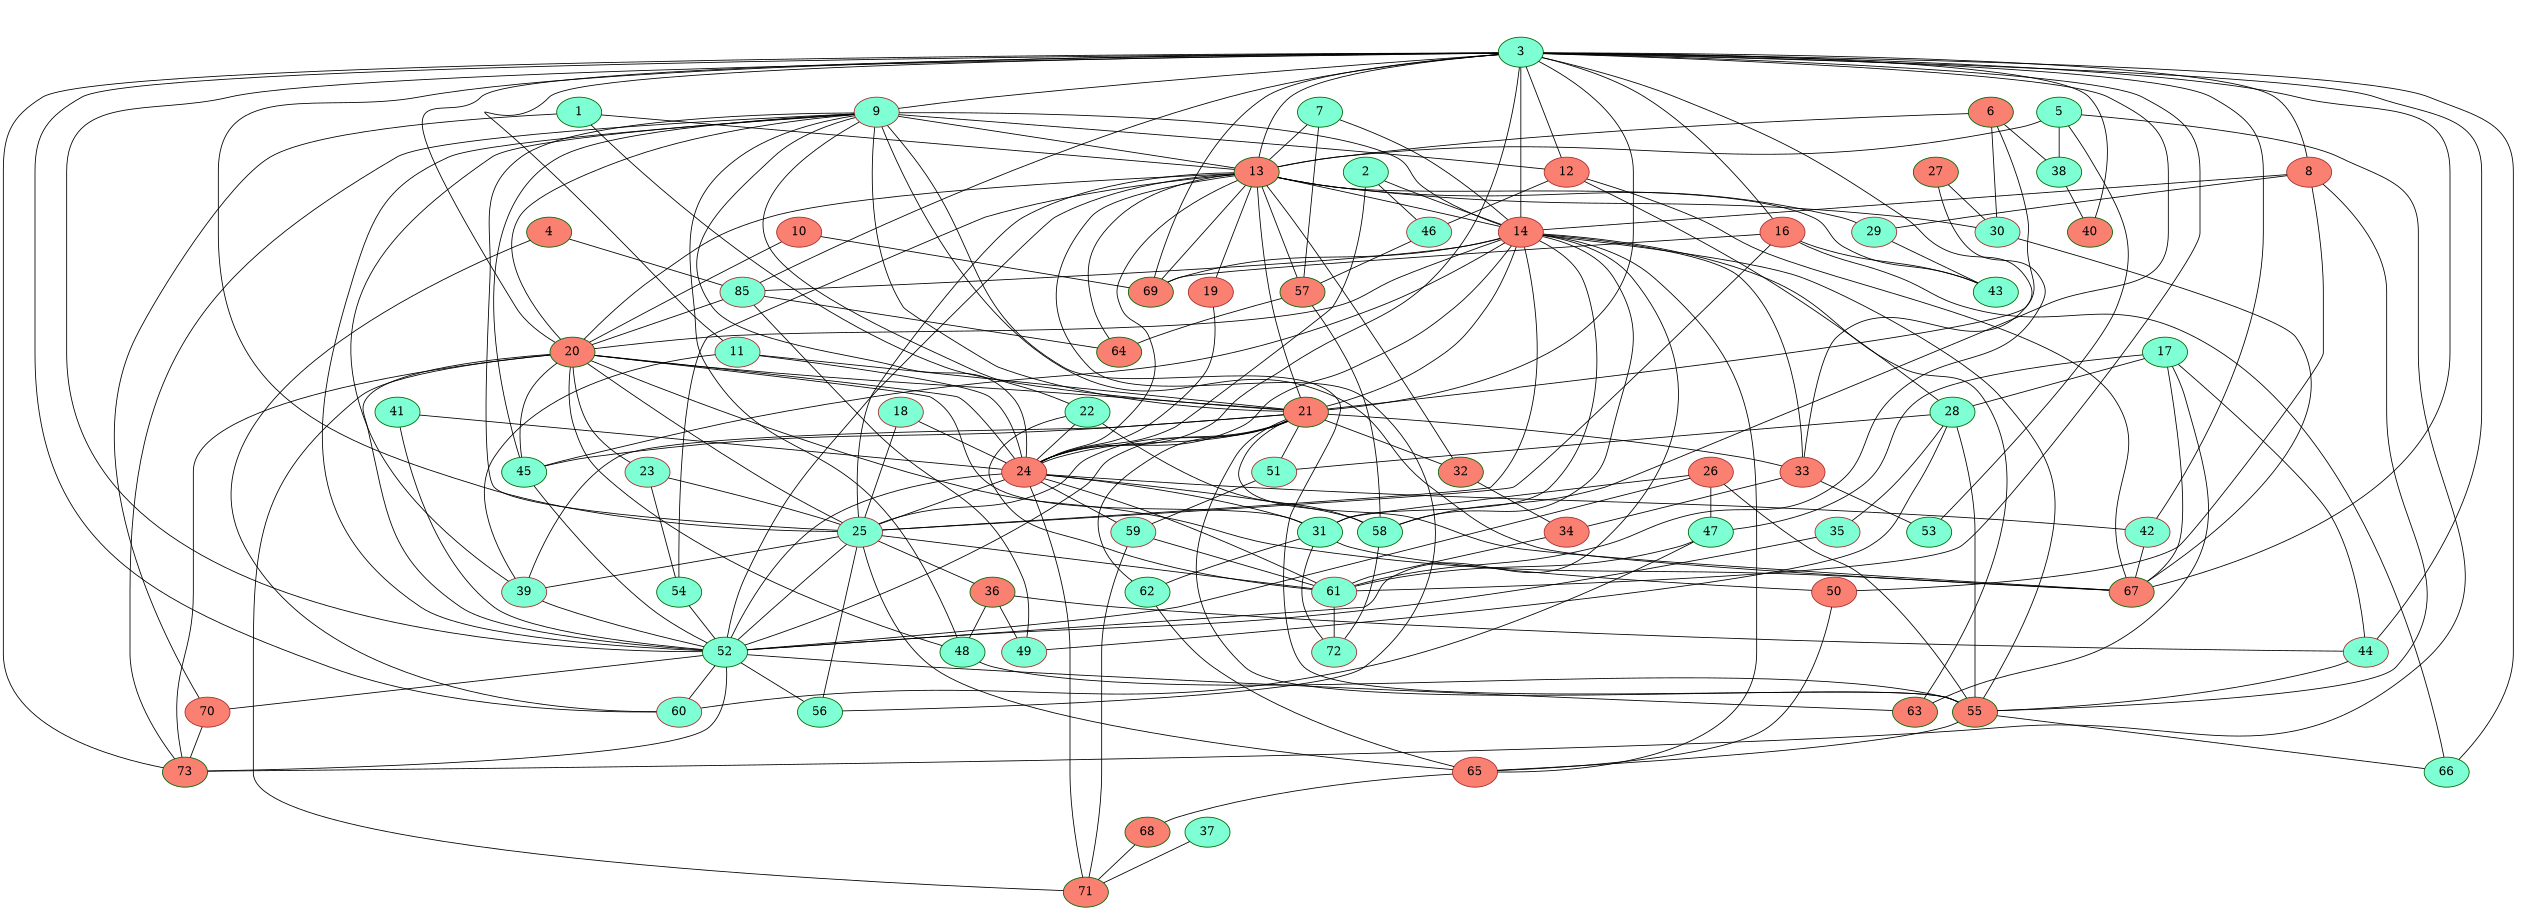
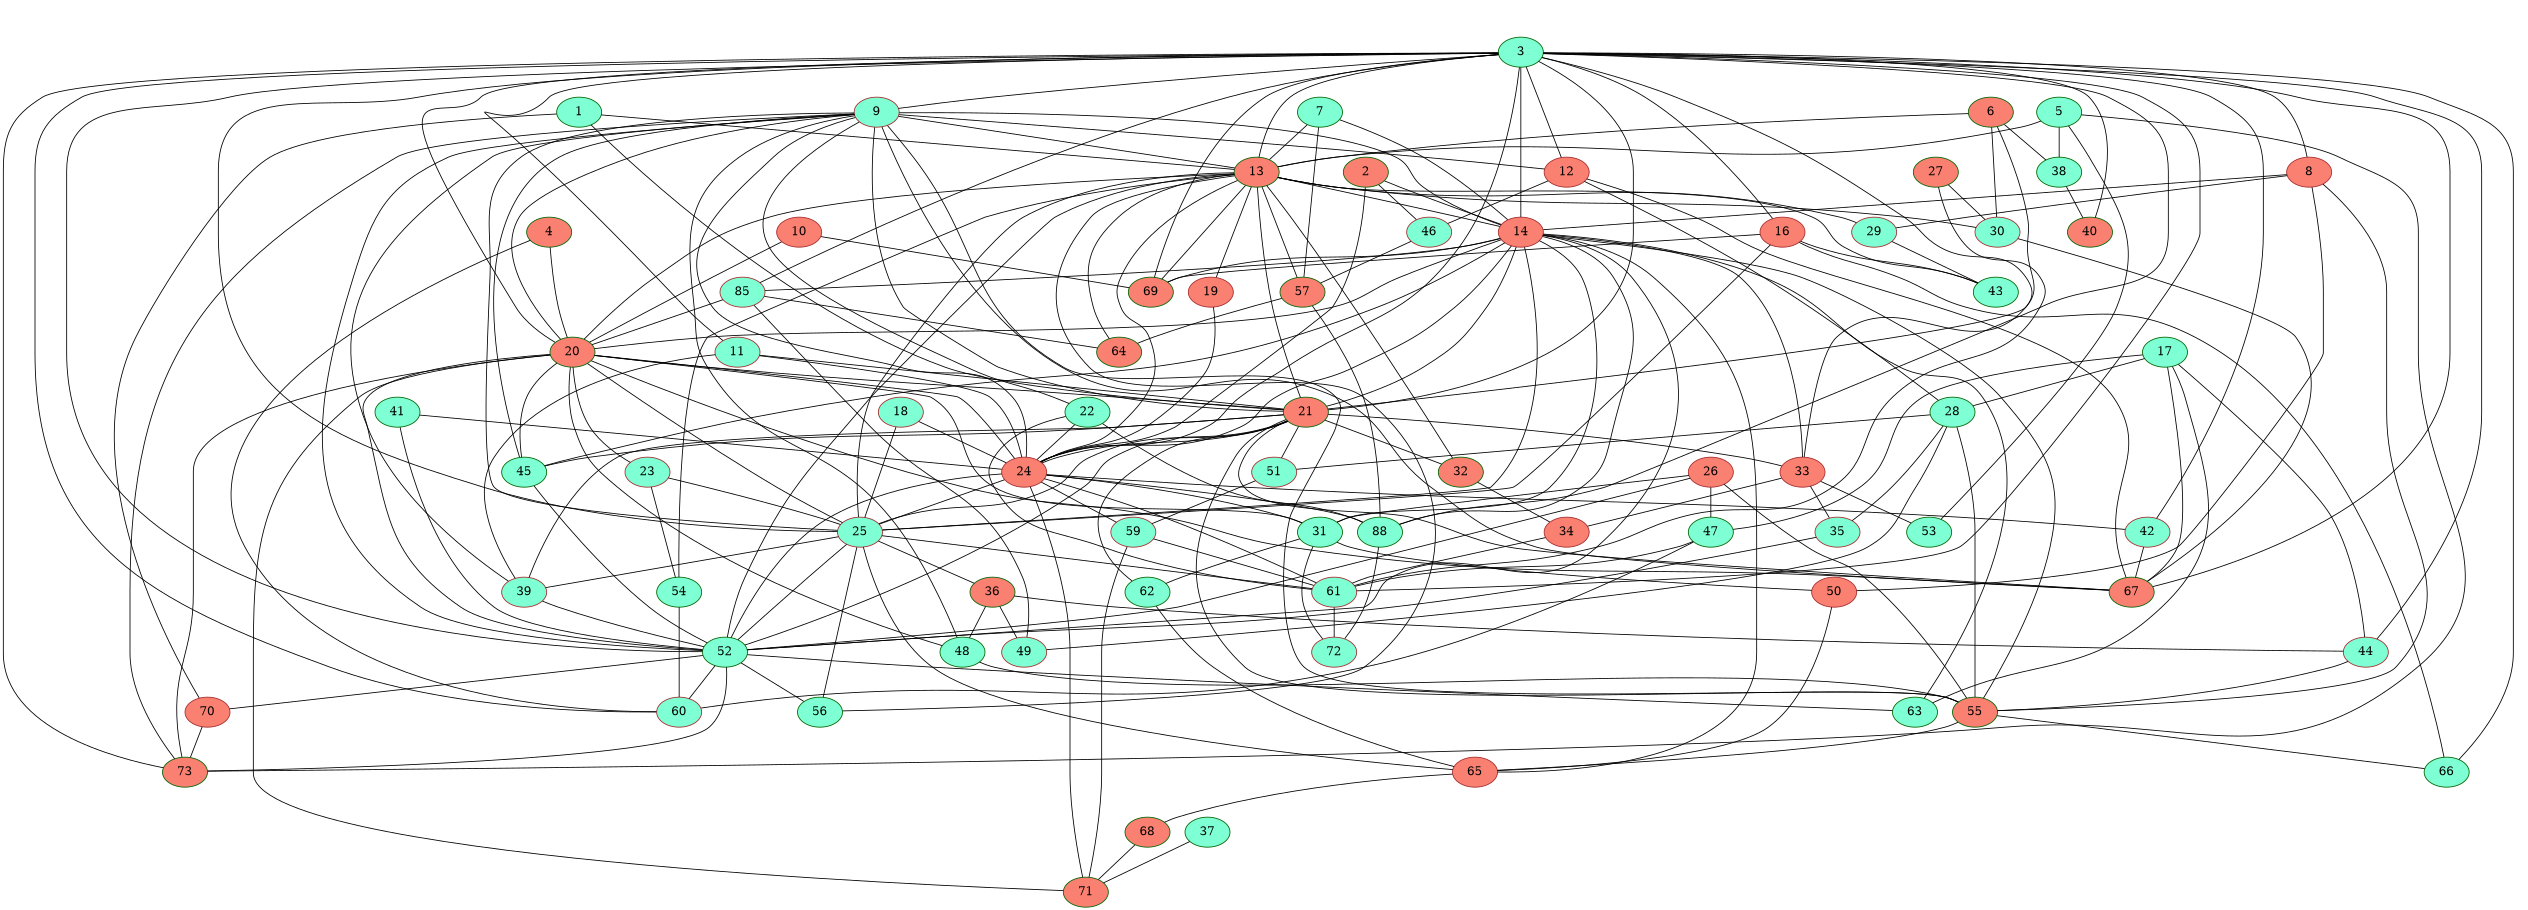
(1366, 172) -> (1366, 172)
(650, 263) -> (556, 293)
none -> (1820, 502)
(1380, 532) -> (1380, 532)
(702, 622) -> (679, 663)
(1915, 712) -> (1915, 712)
